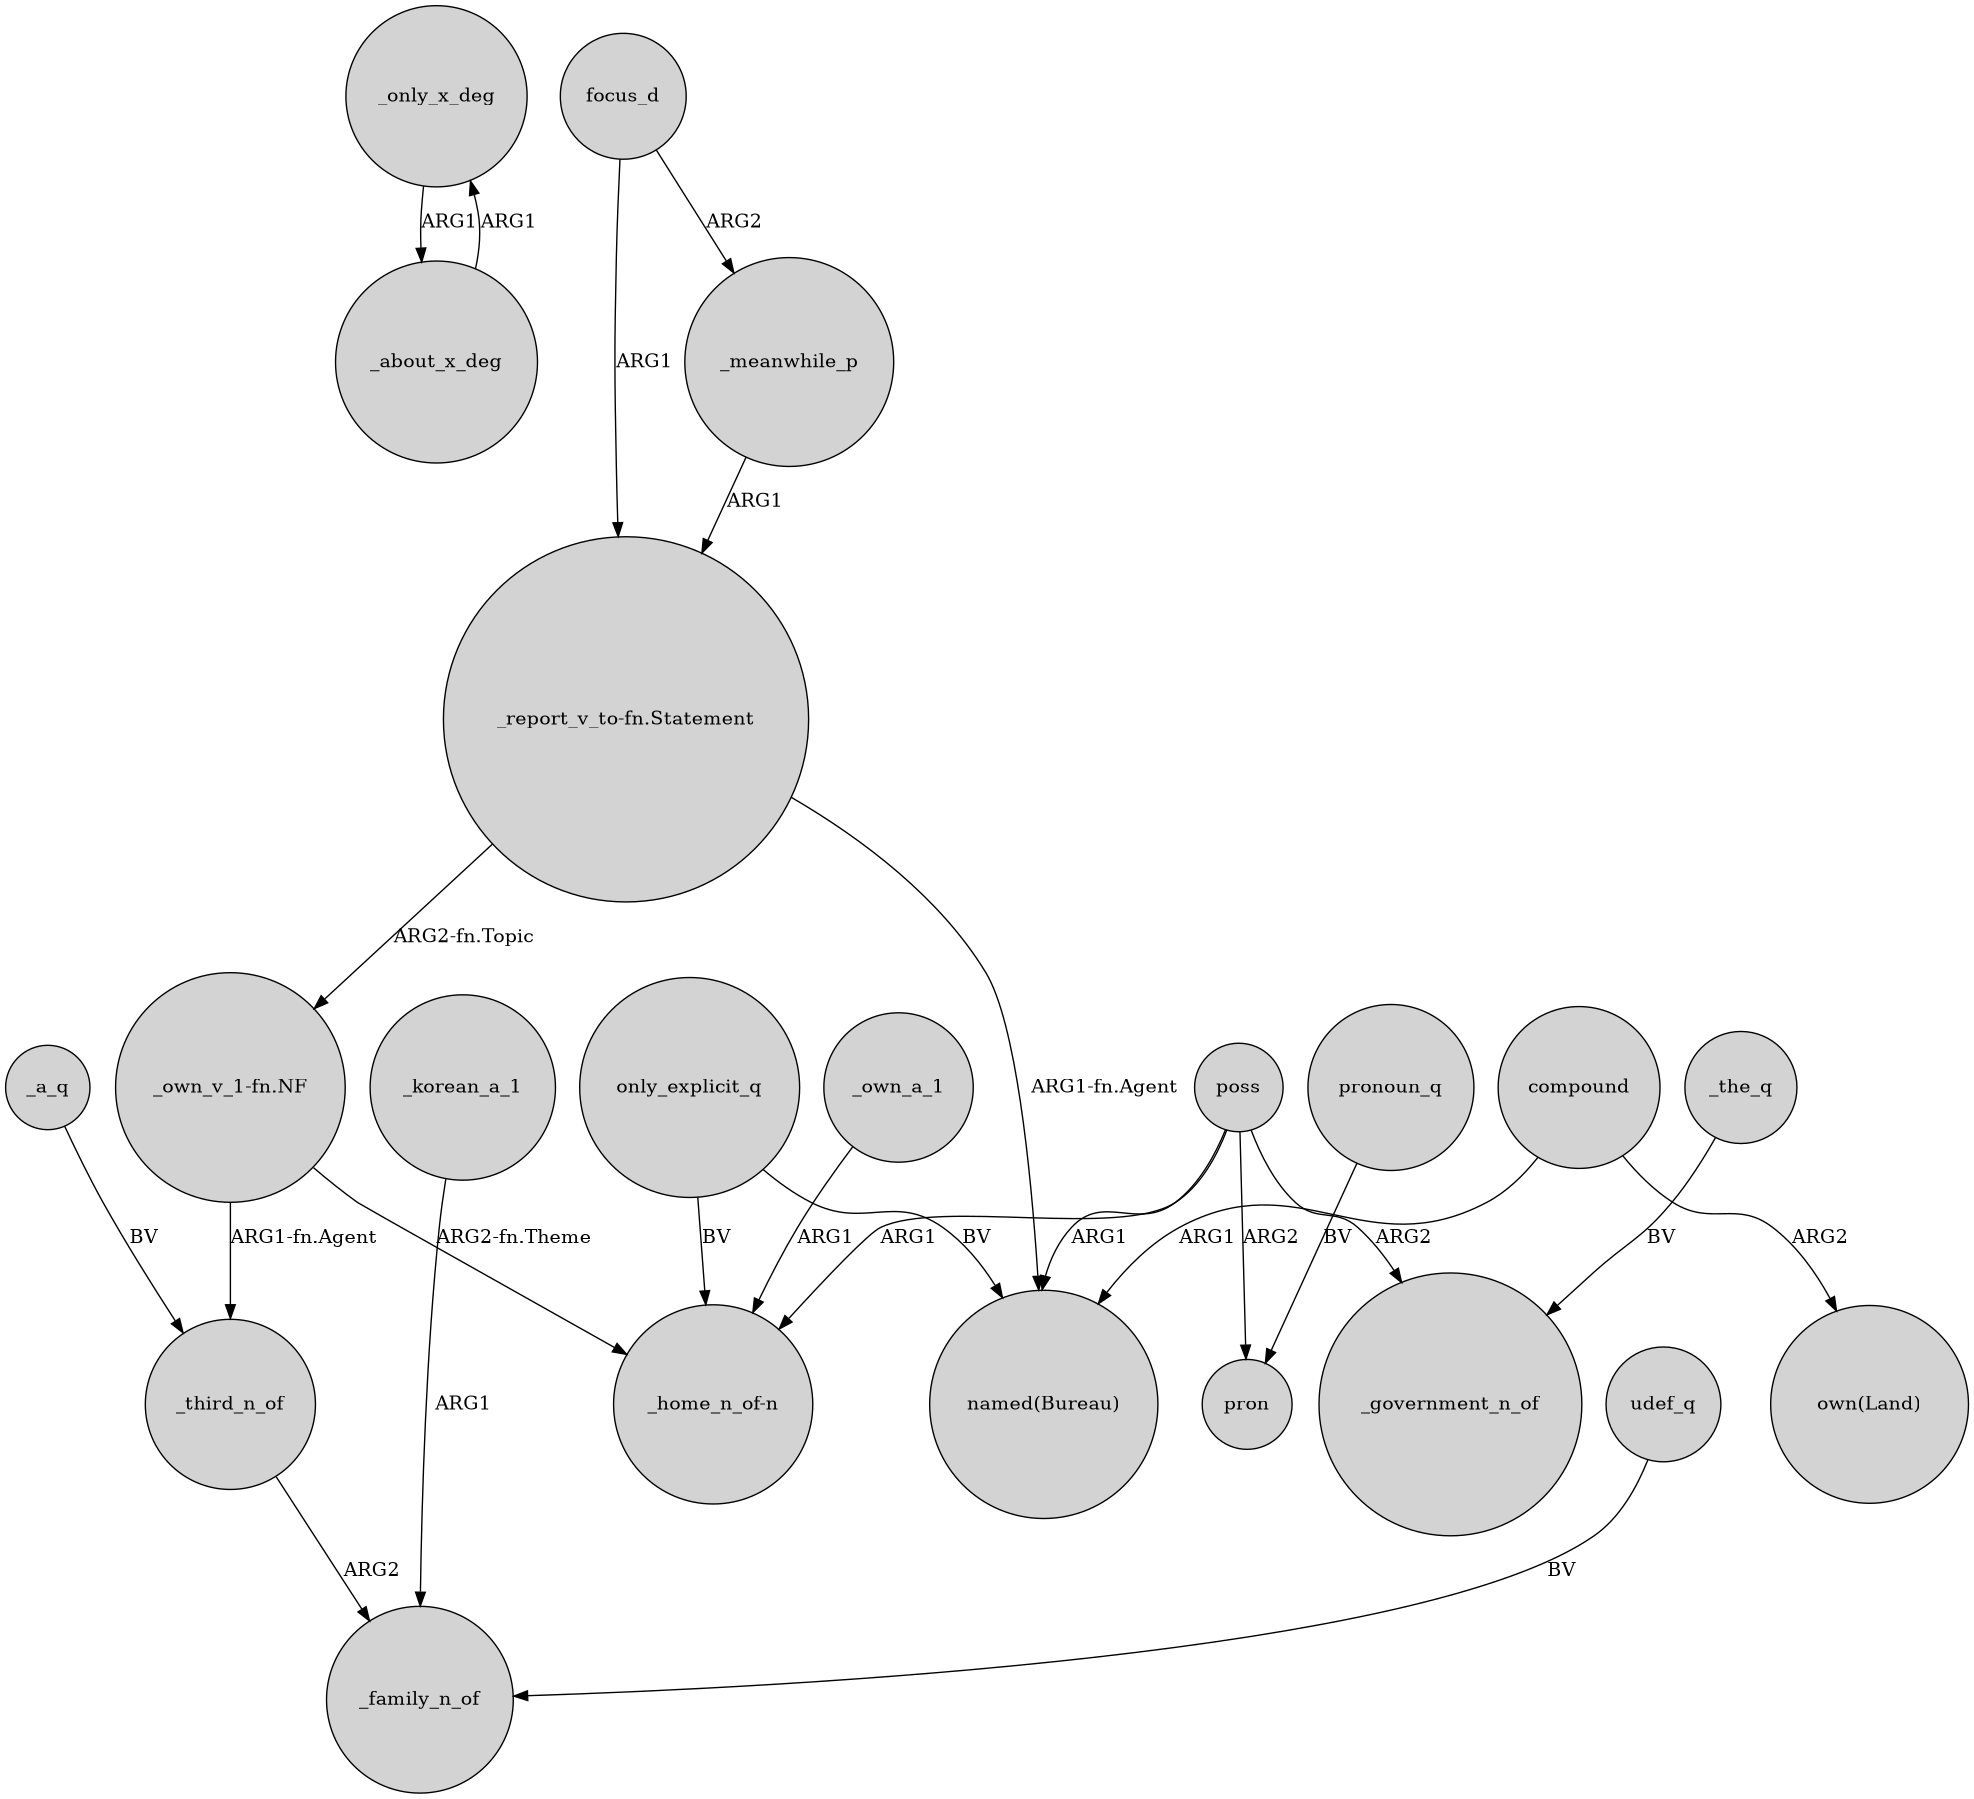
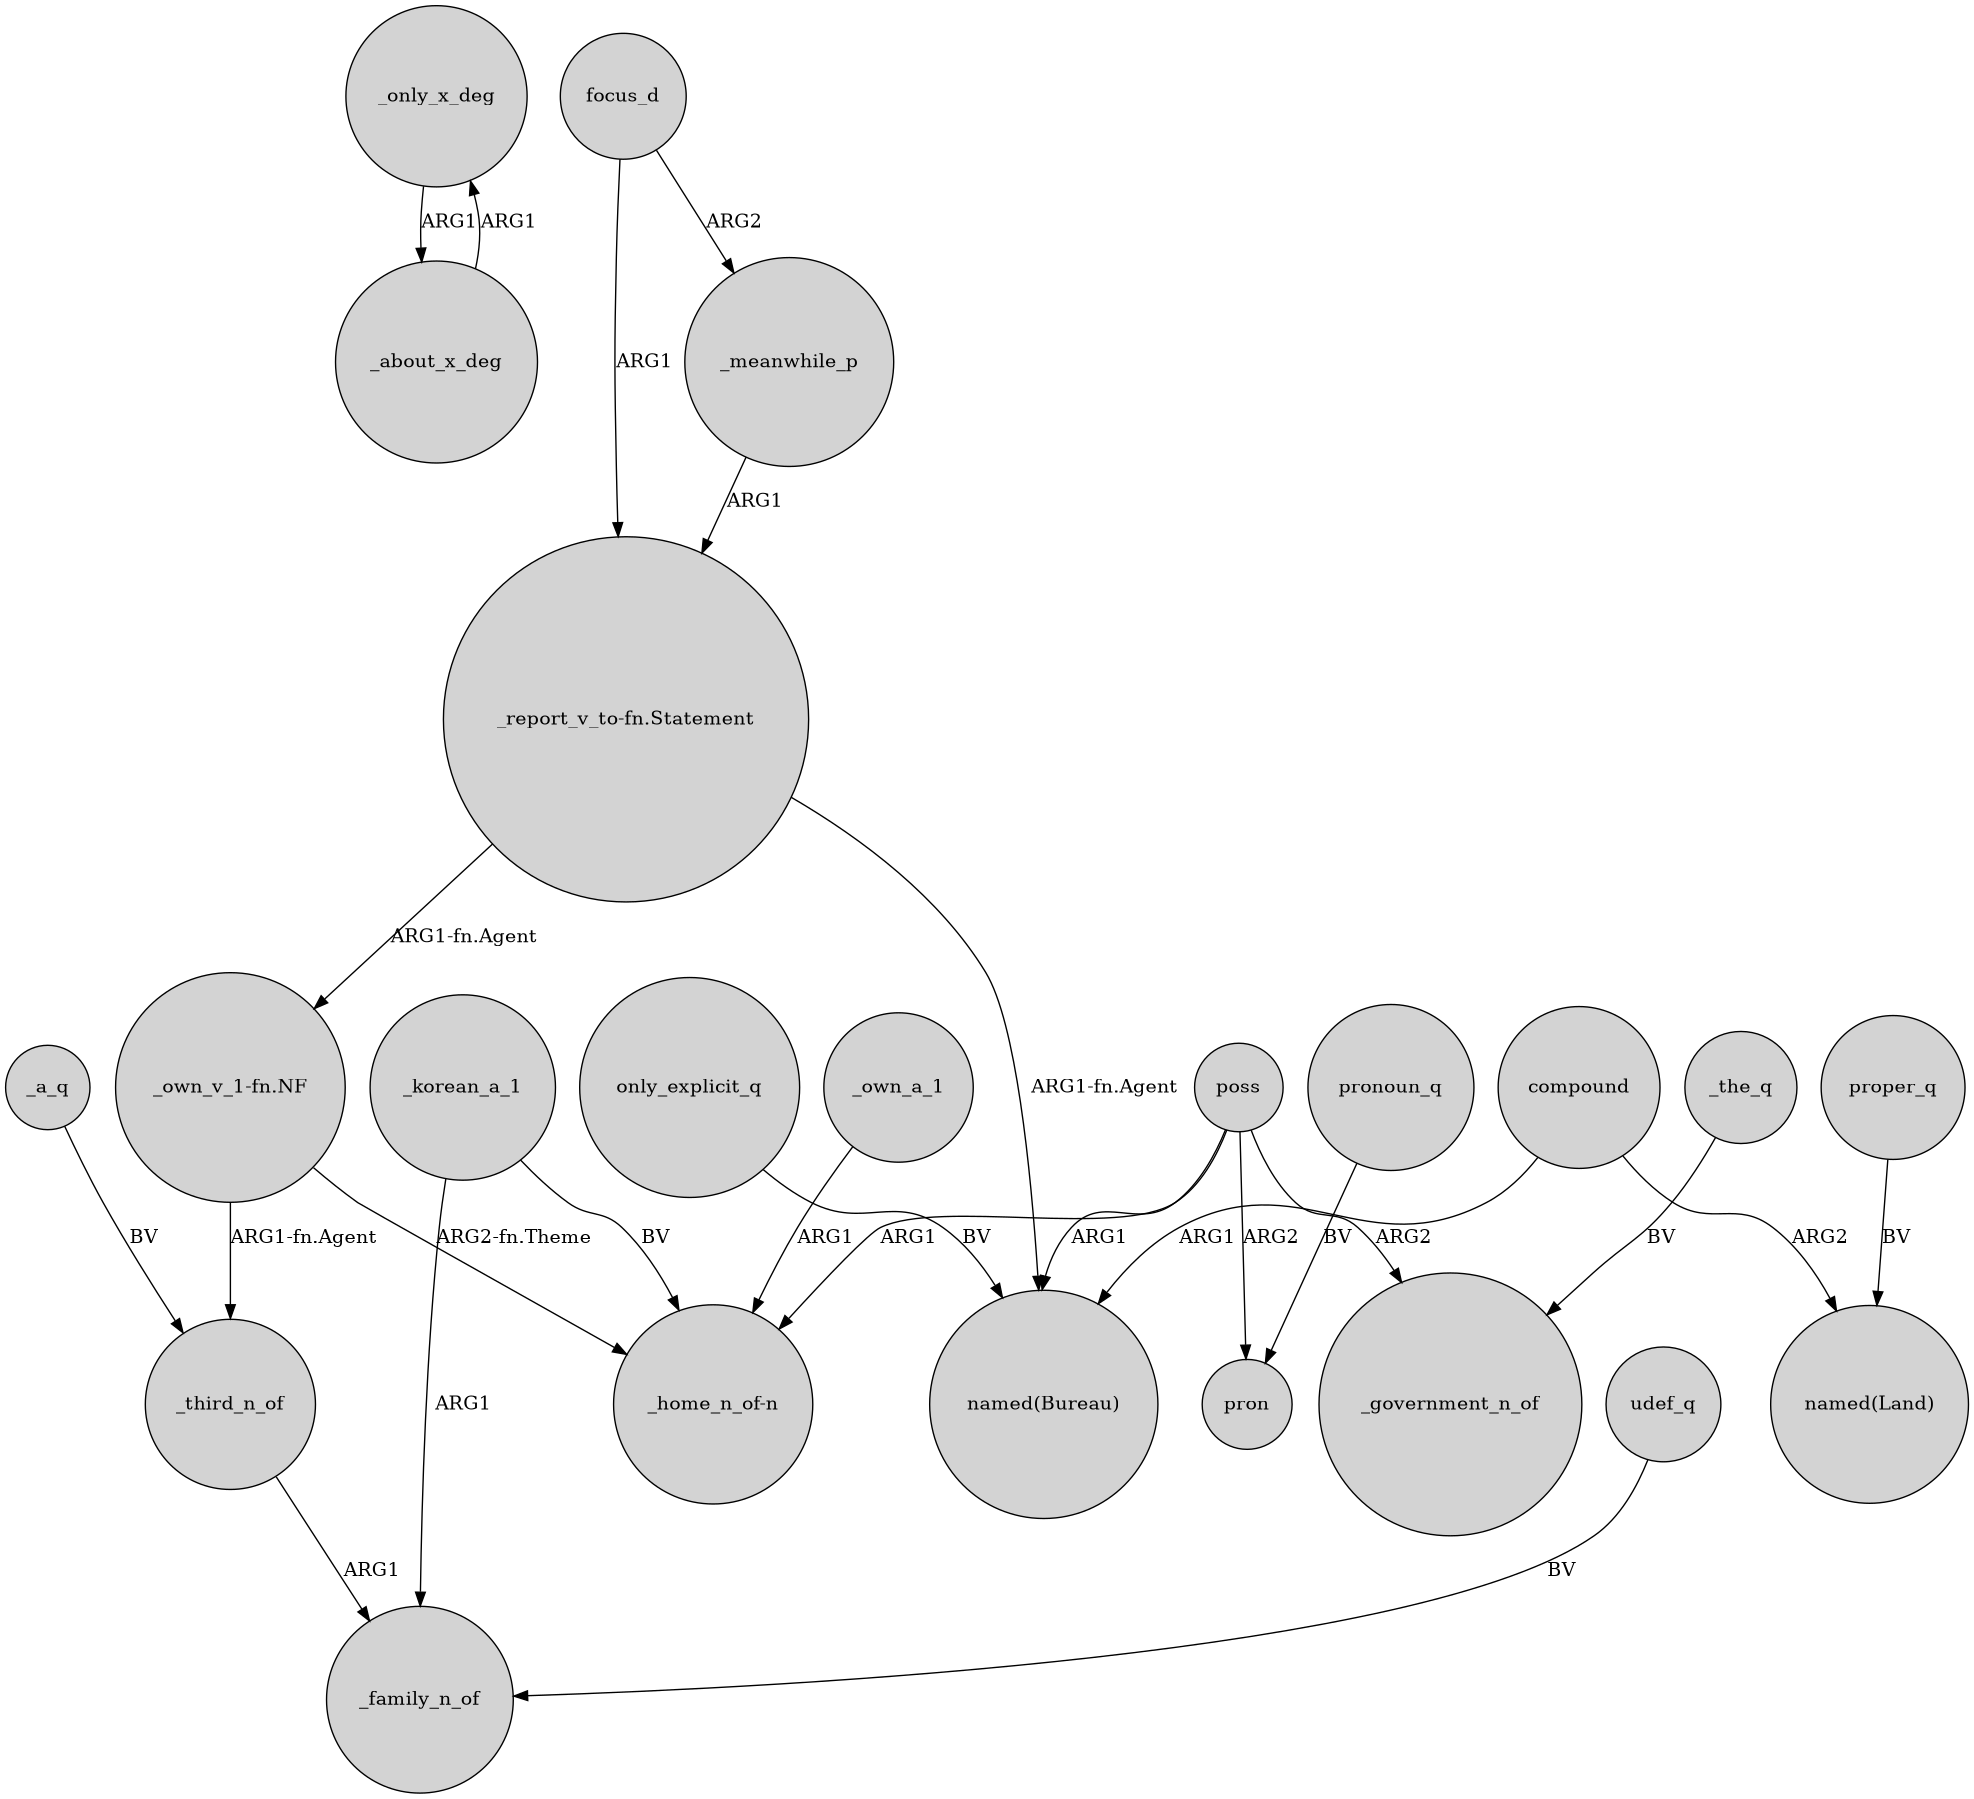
(464, 937) -> (464, 937)
none -> (1893, 1087)
(701, 1244) -> (607, 1217)
(1870, 1404) -> (1870, 1404)
(372, 1571) -> (372, 1571)
